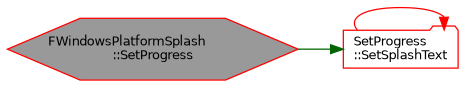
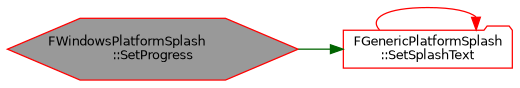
(401, 49) -> (428, 49)
